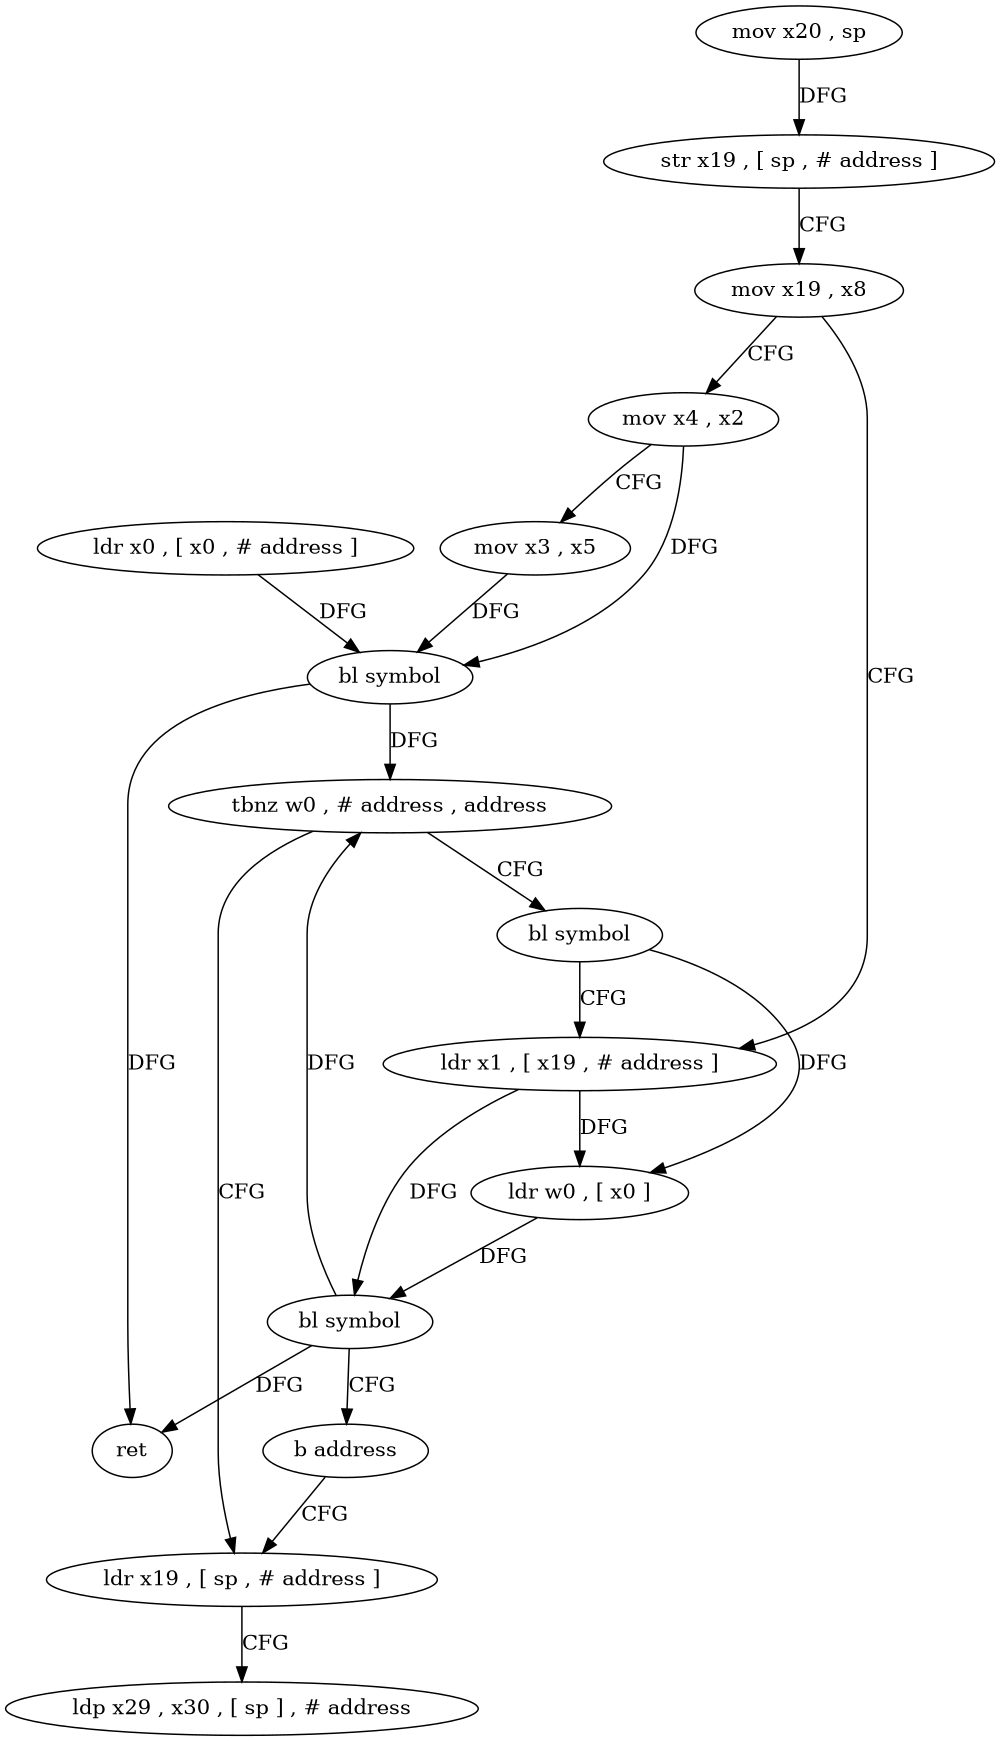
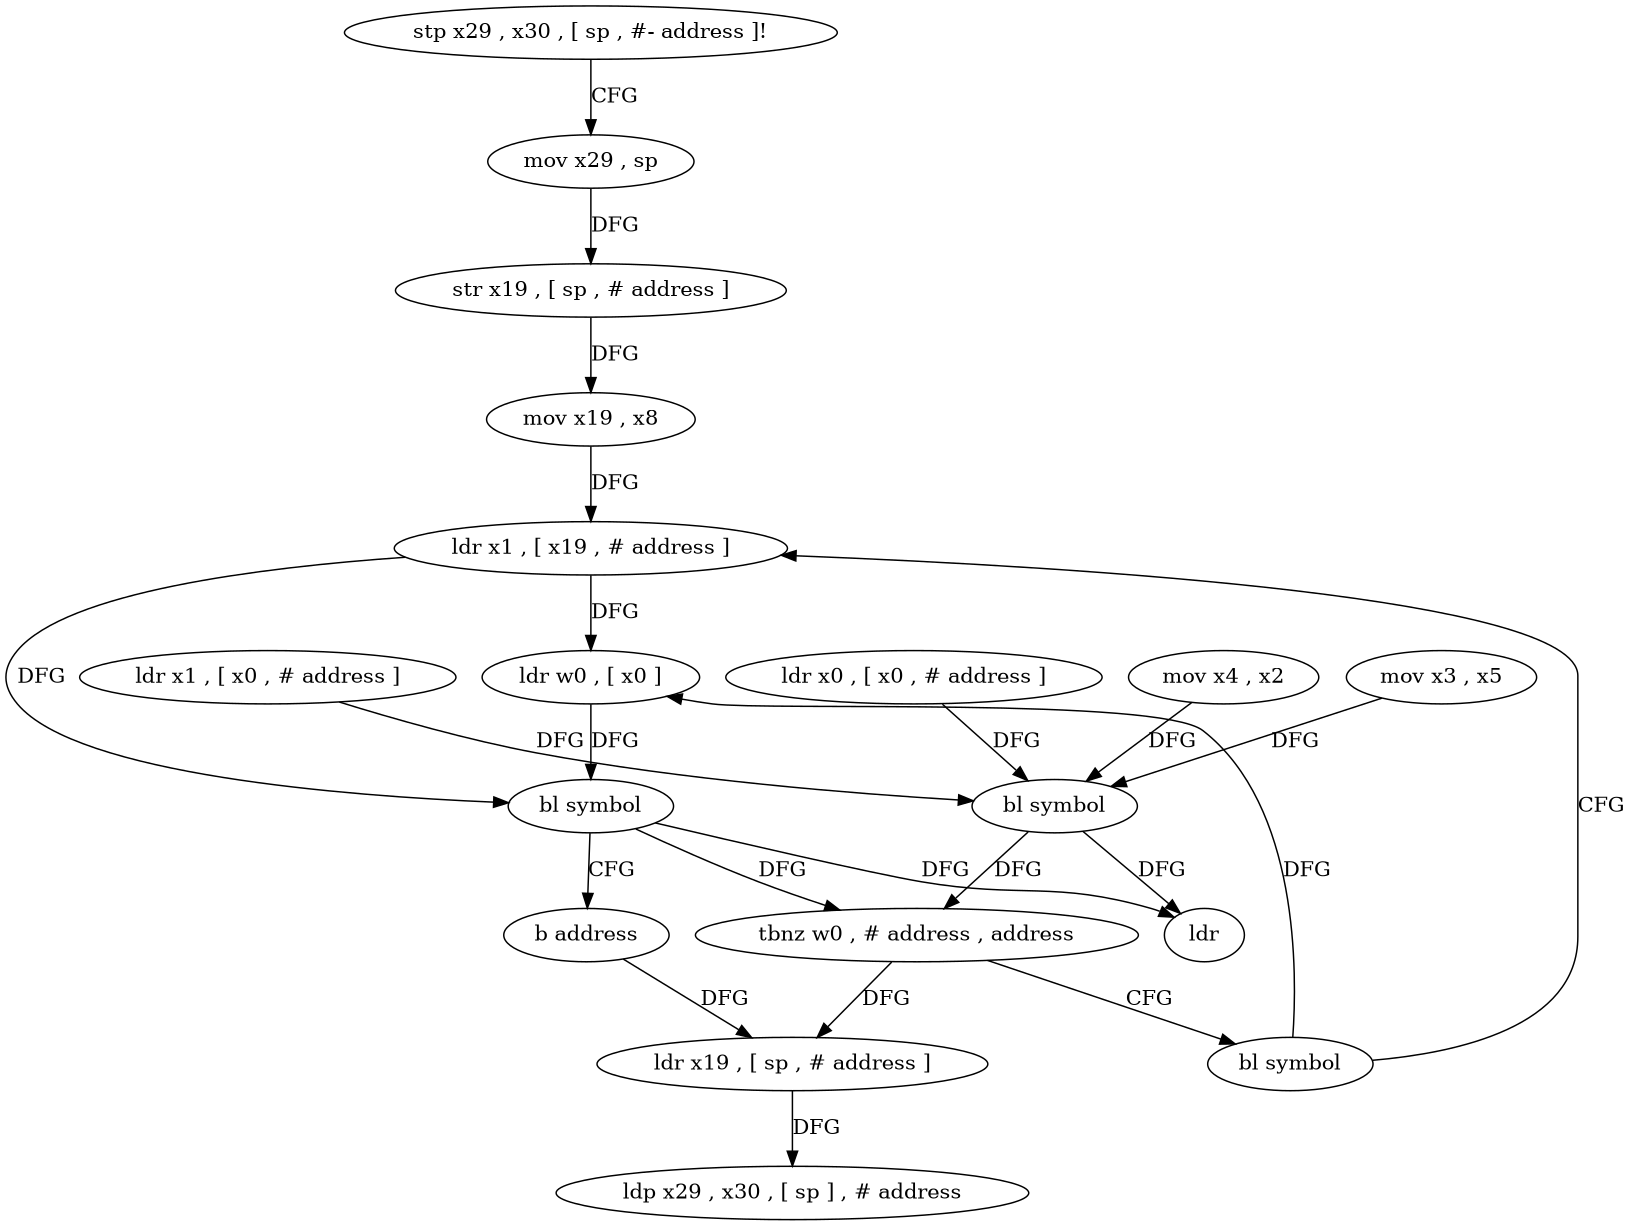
none -> (591, 33)
(799, 33) -> (591, 162)
(823, 226) -> (615, 355)
(746, 349) -> none
(610, 477) -> none
none -> (268, 677)
(891, 677) -> (615, 484)
(242, 1193) -> (887, 1000)
(132, 1451) -> (1204, 935)
(325, 1515) -> (725, 1000)
(266, 1644) -> (817, 1129)
